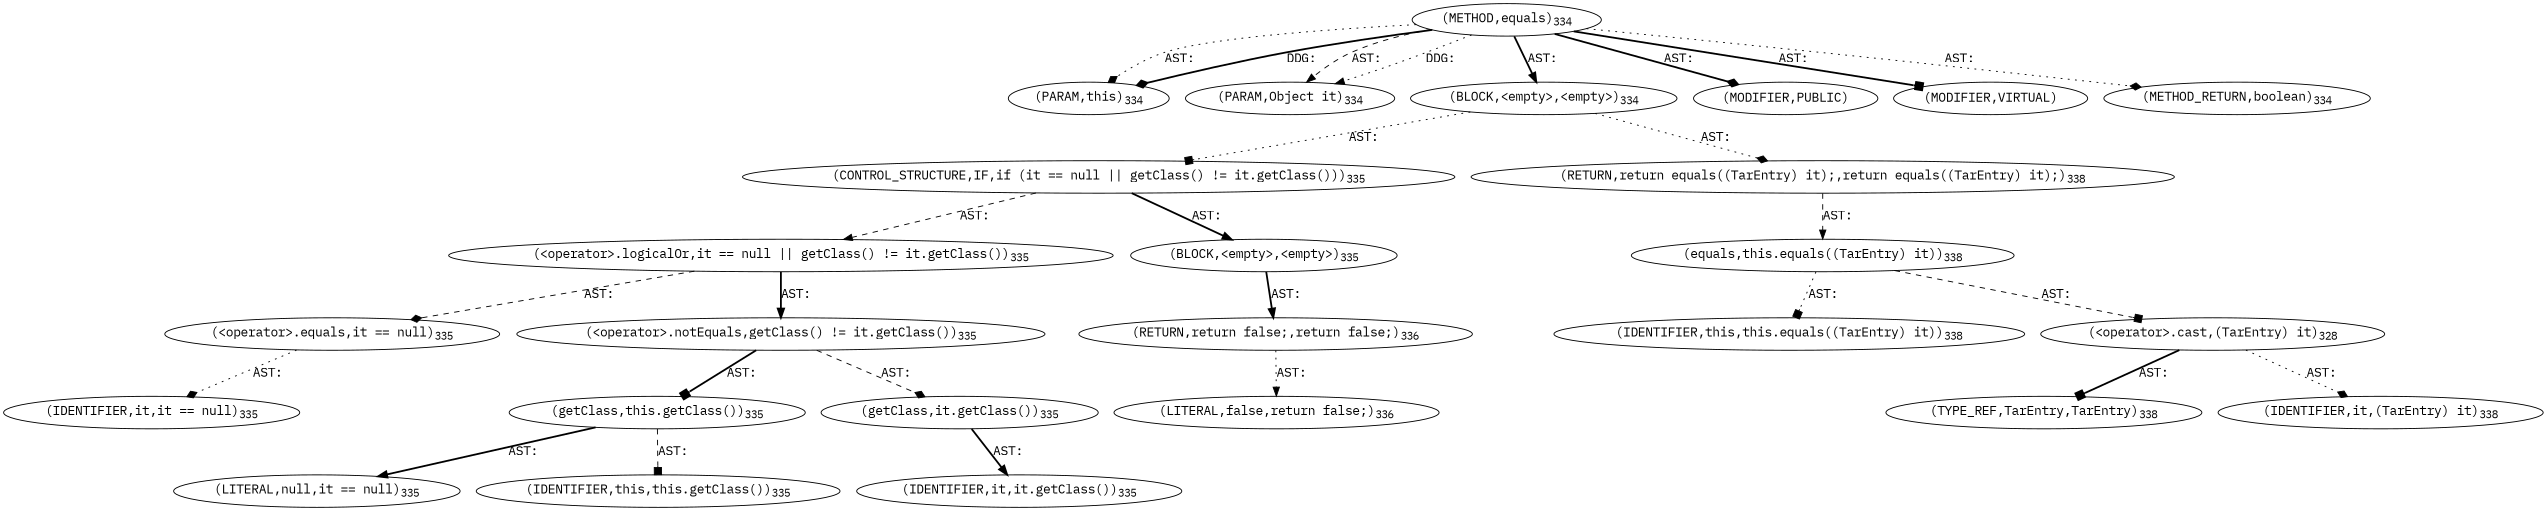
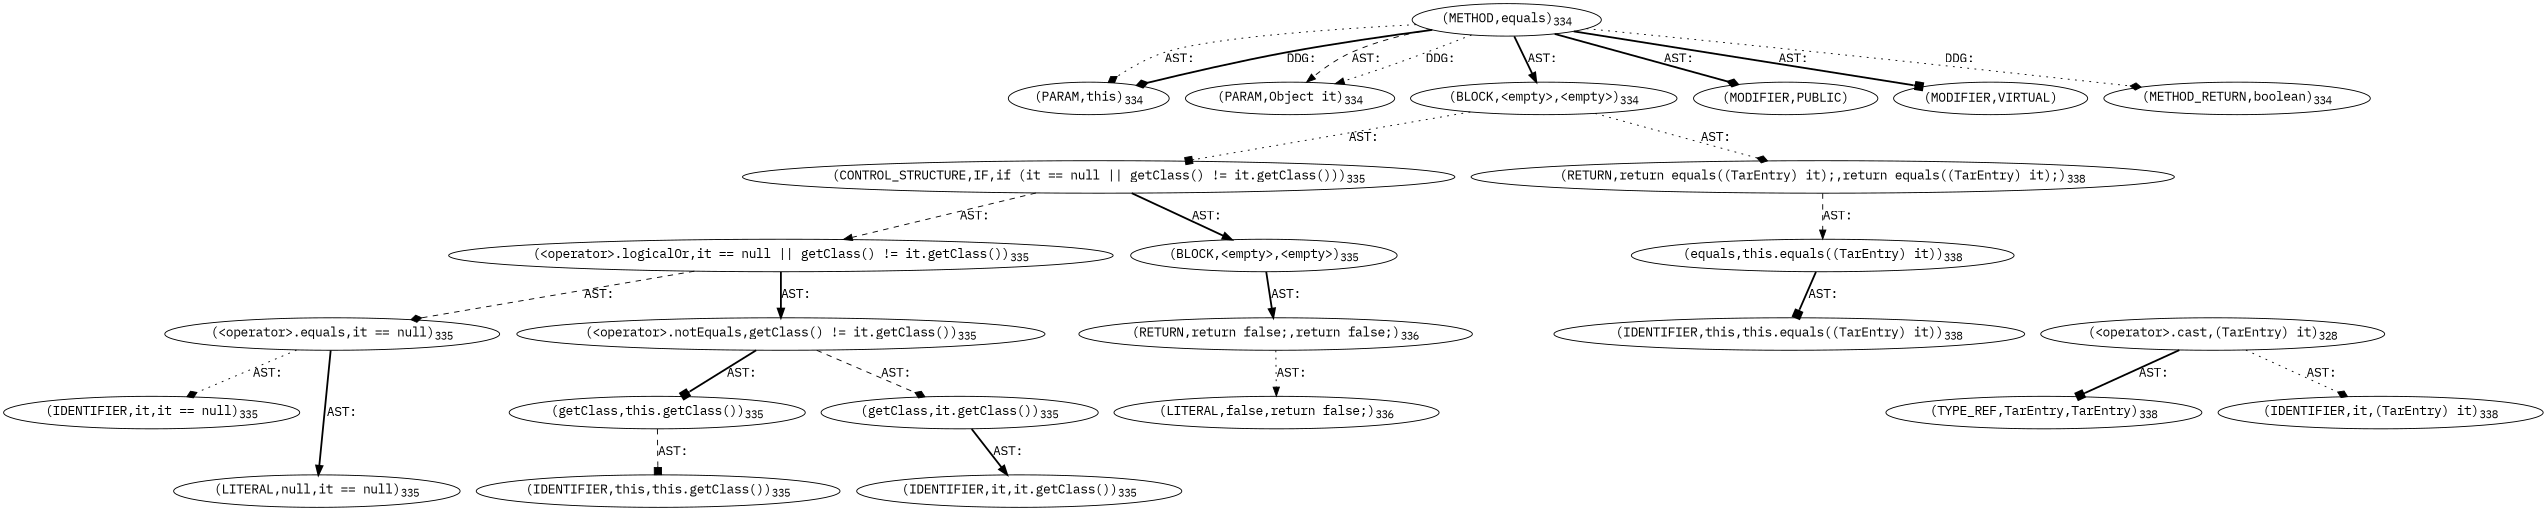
(1964, 59) -> (1964, 59)
(1808, 291) -> (1808, 291)
(2014, 294) -> none
(491, 451) -> (325, 408)
